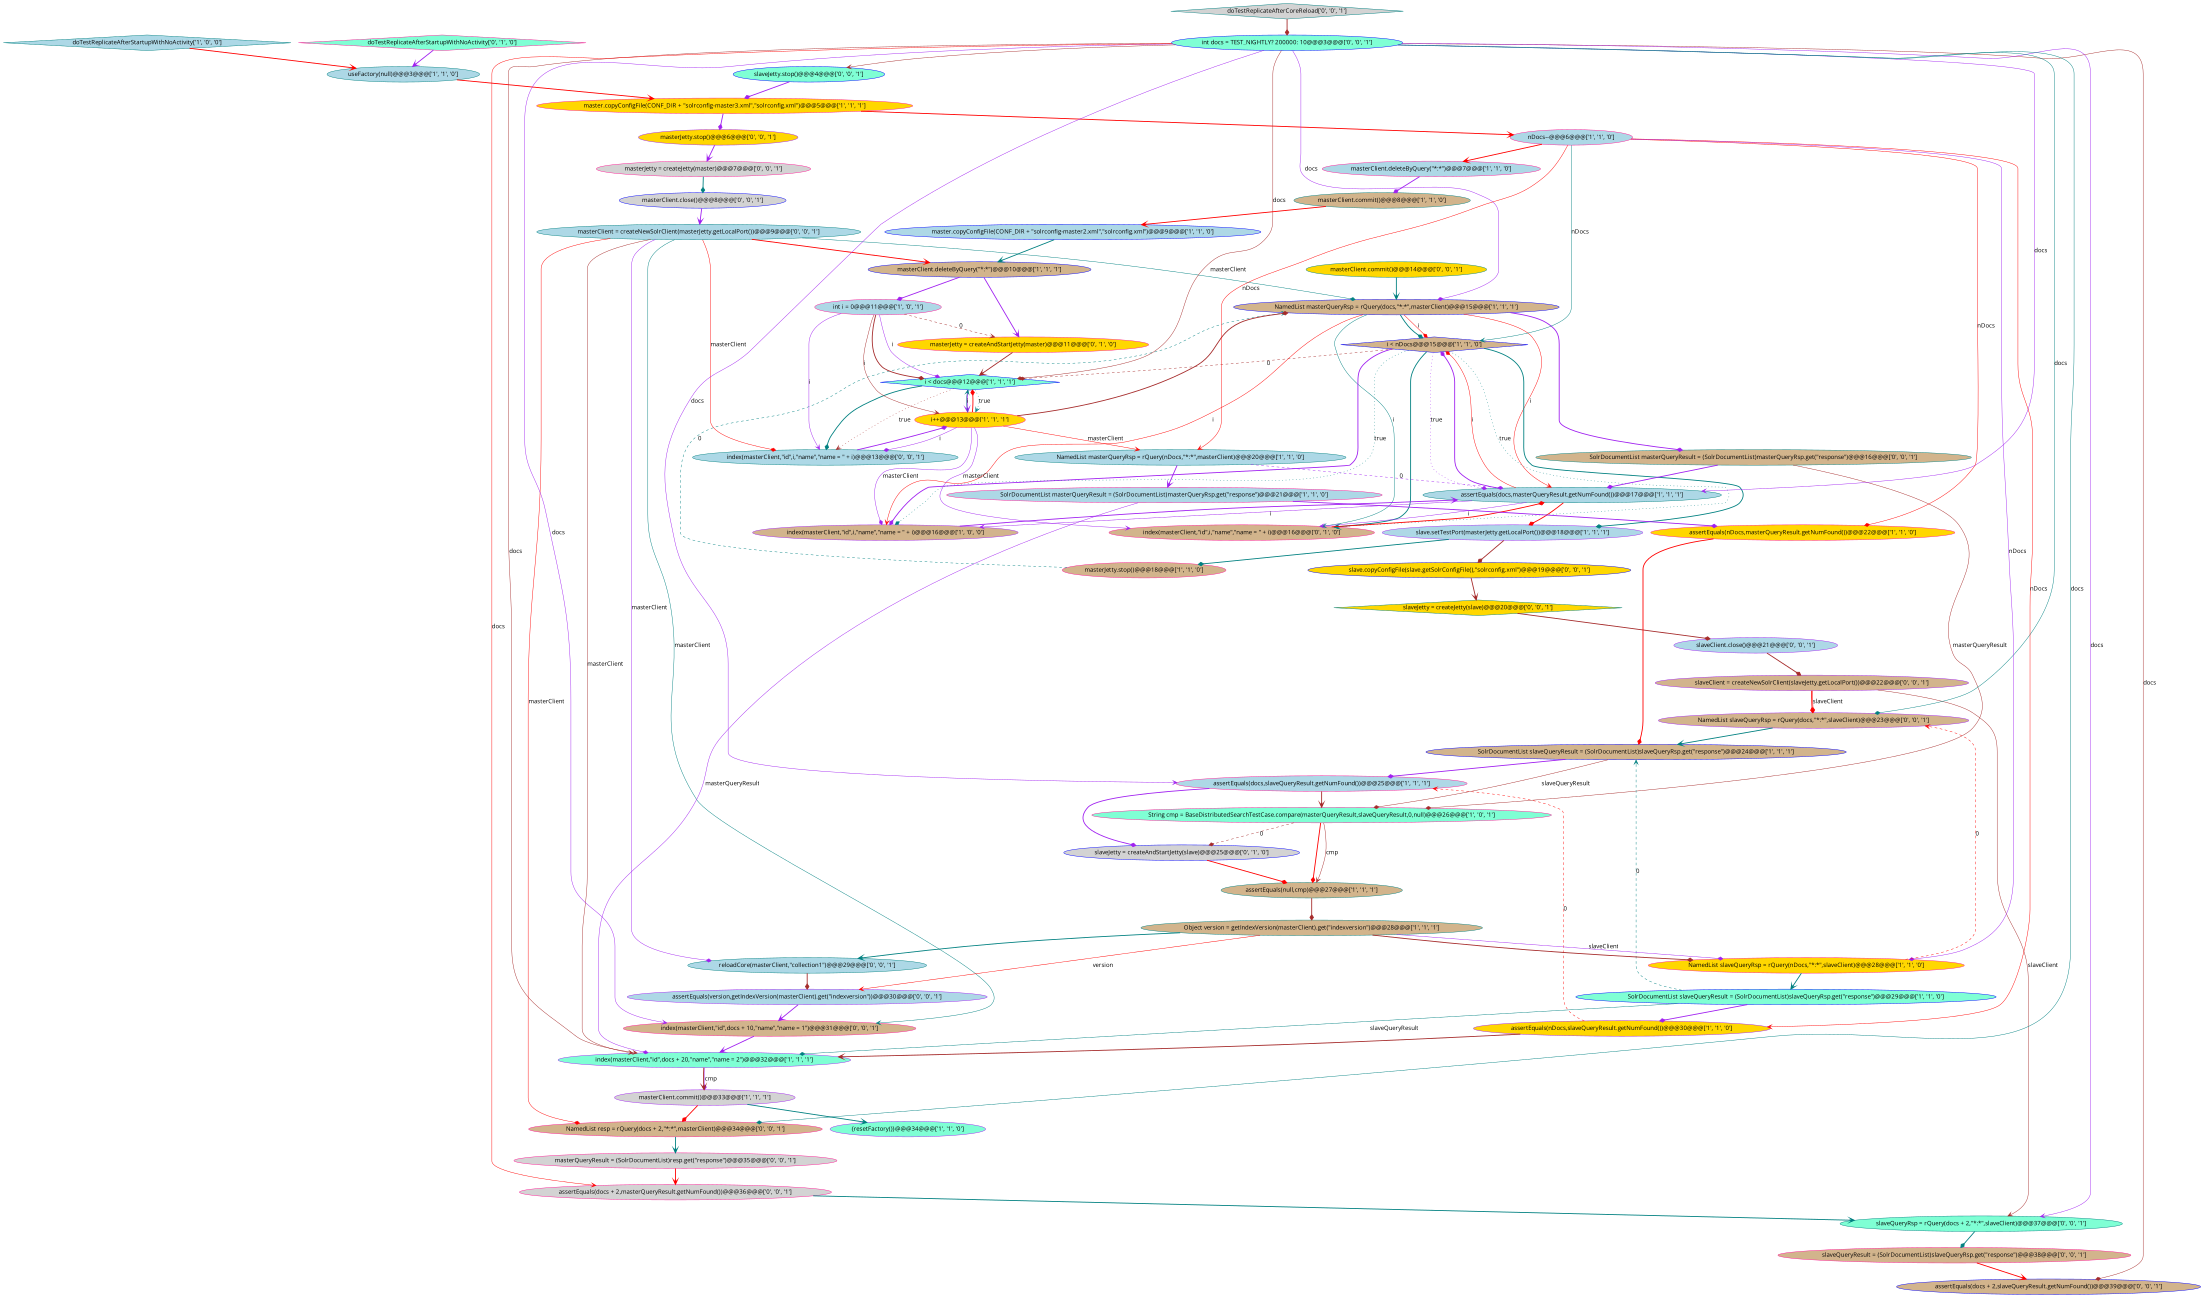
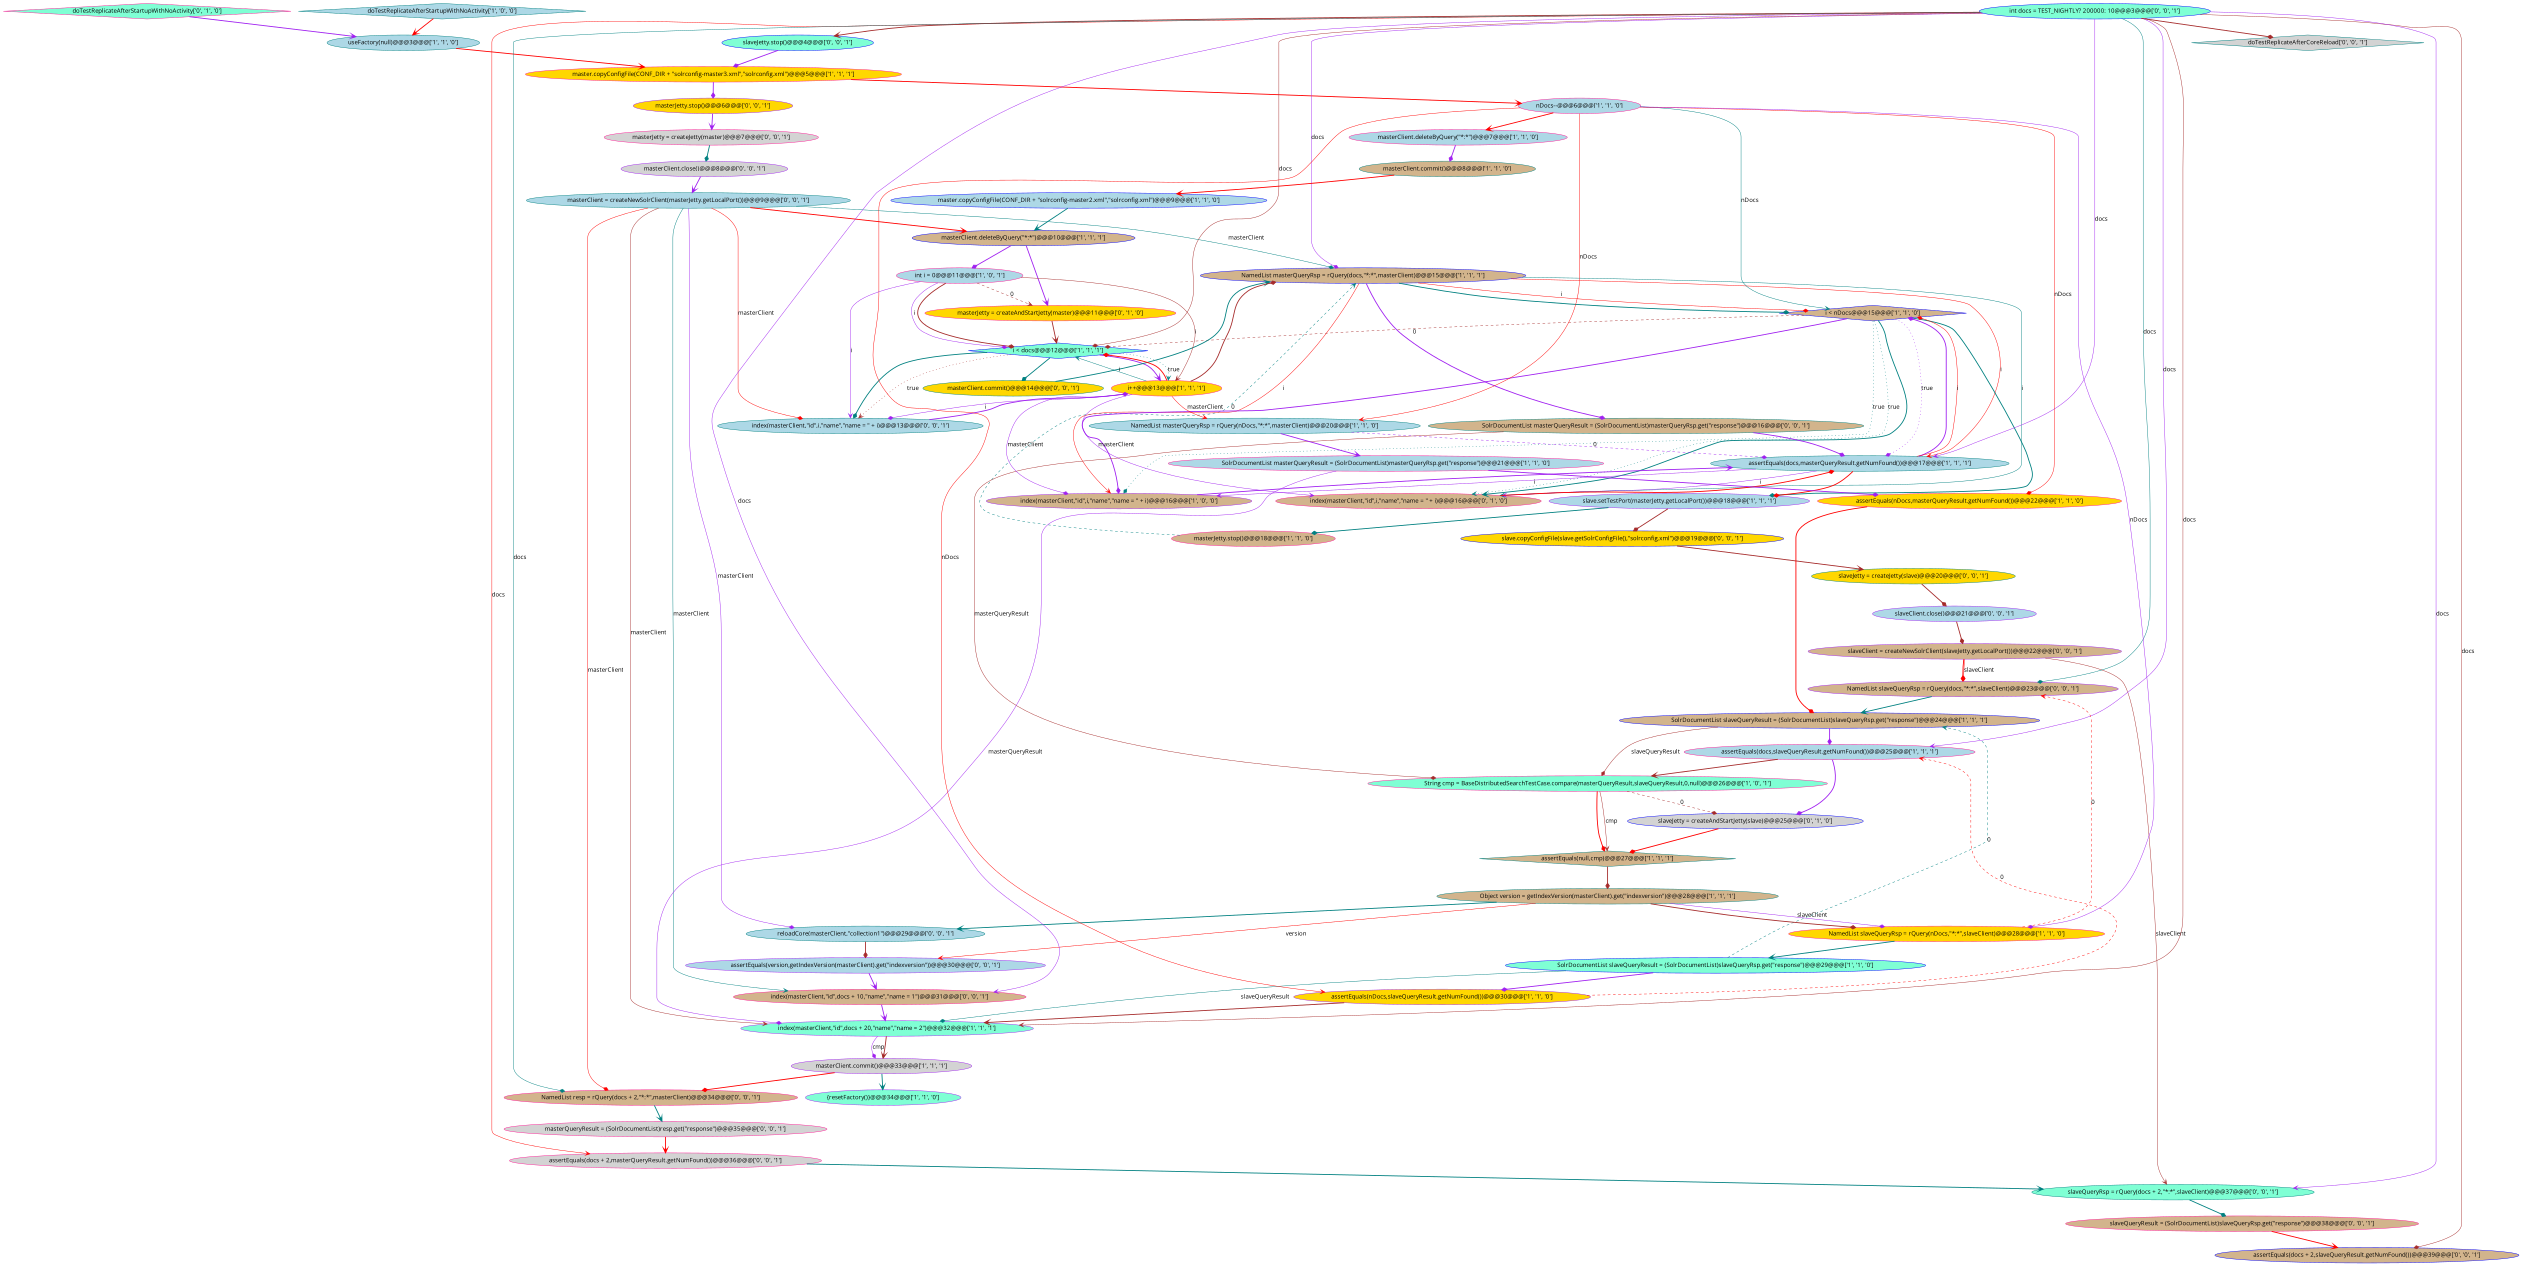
(1287, 24) -> (2204, 27)
(1013, 51) -> (1409, 17)
(703, 200) -> (704, 169)
none -> (1038, 368)
(1478, 608) -> (1913, 576)
(1312, 890) -> (1608, 859)
